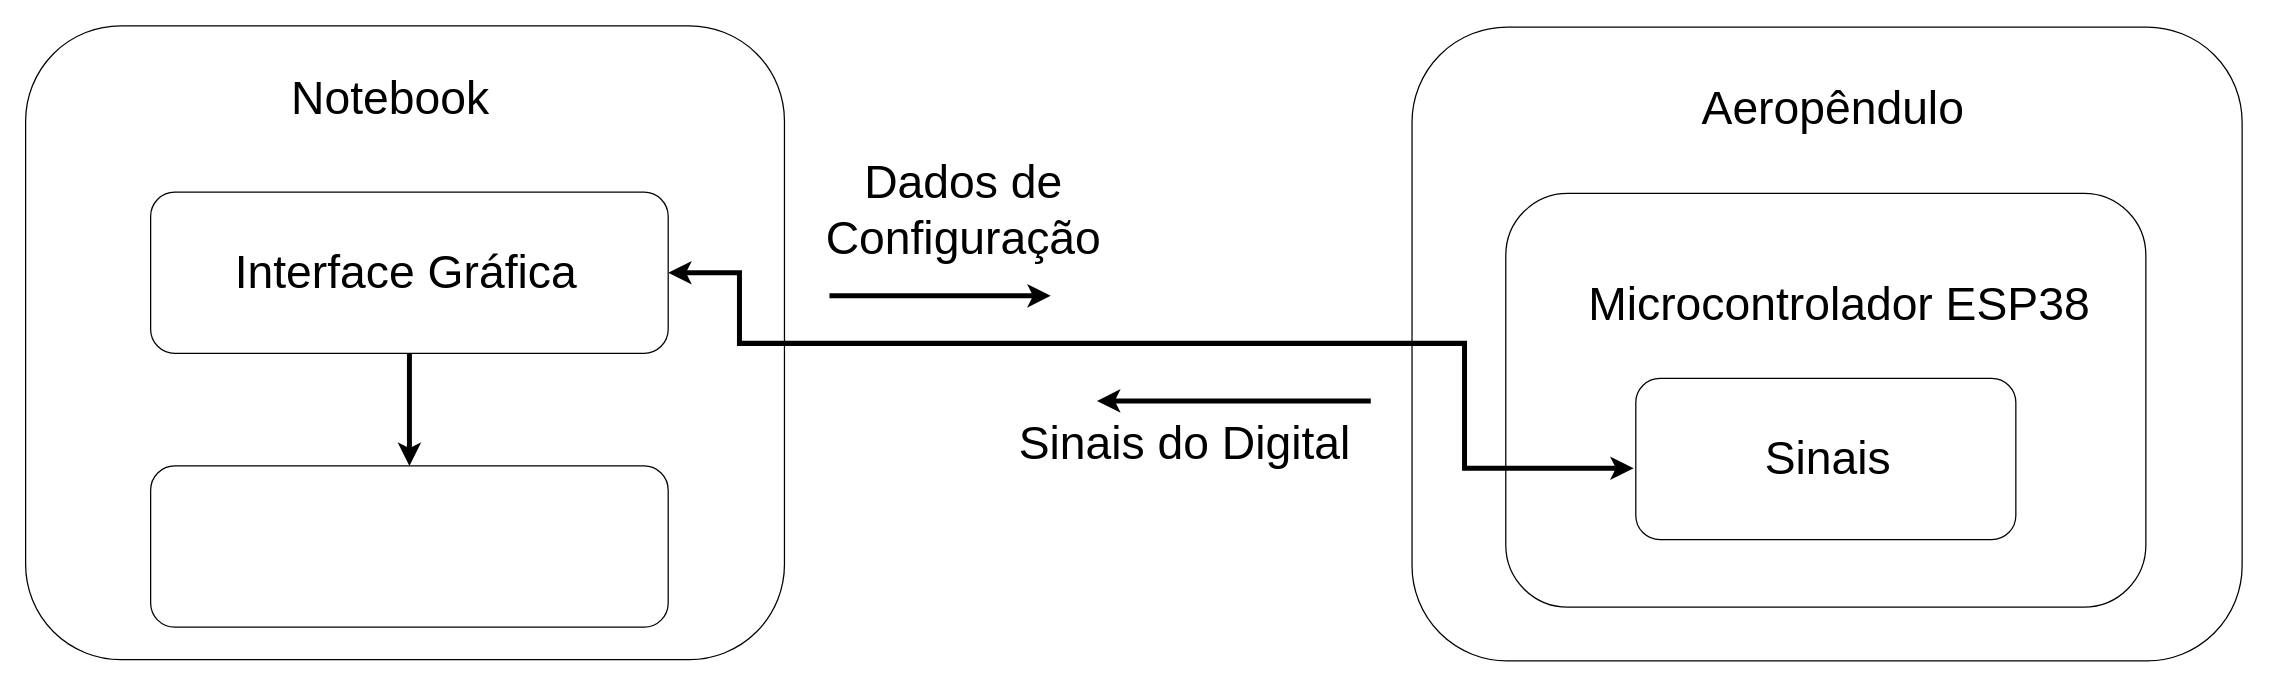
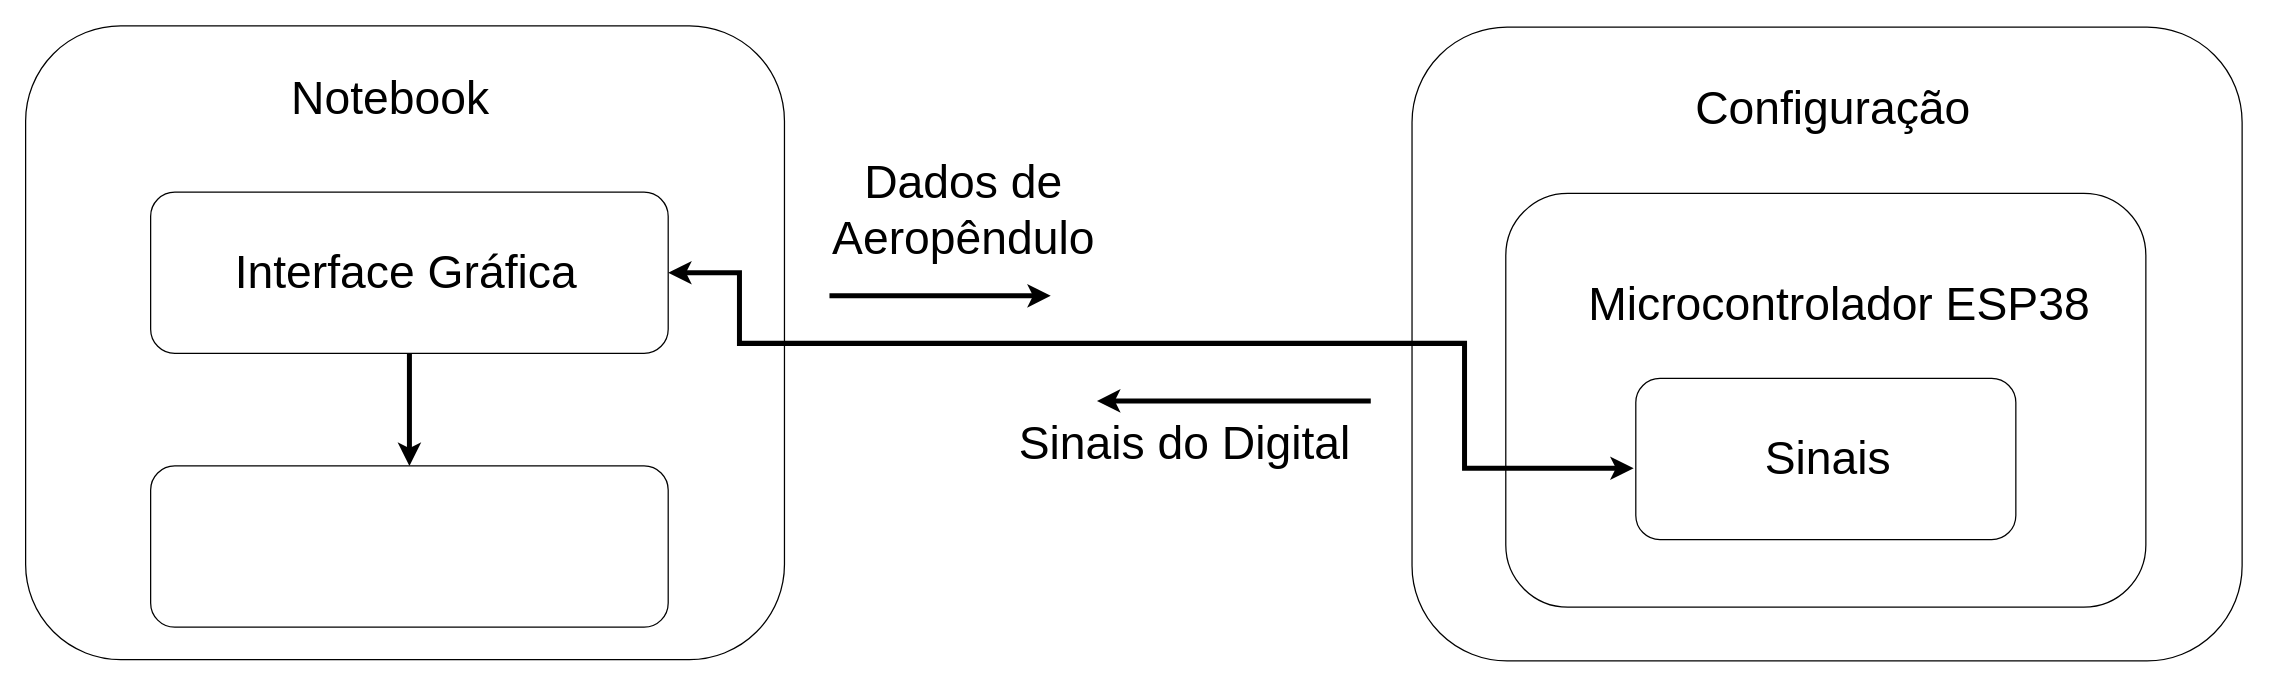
(1833, 109) -> (1833, 109)
(964, 211) -> (964, 211)
